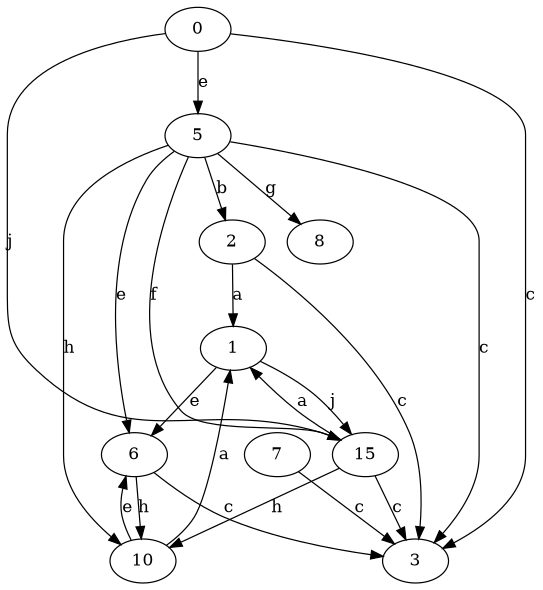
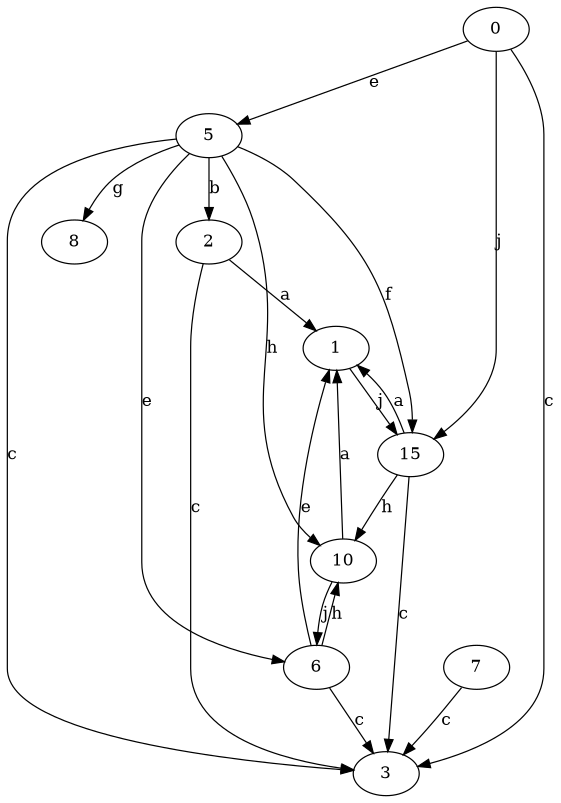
(188, 397) -> (300, 513)
(128, 508) -> (326, 614)
